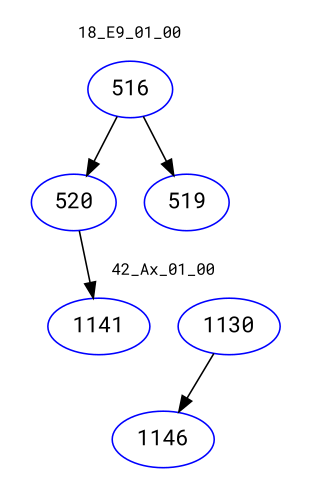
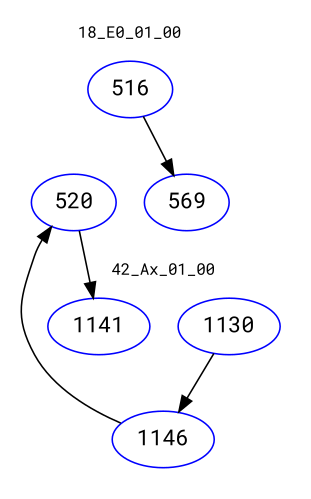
(130, 34) -> (130, 34)
(106, 139) -> (26, 335)
(187, 202) -> (187, 202)
